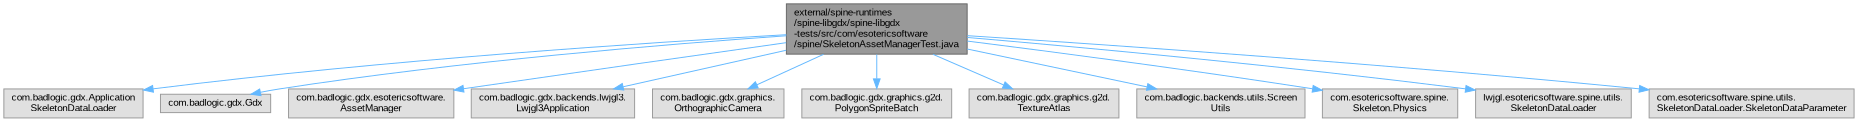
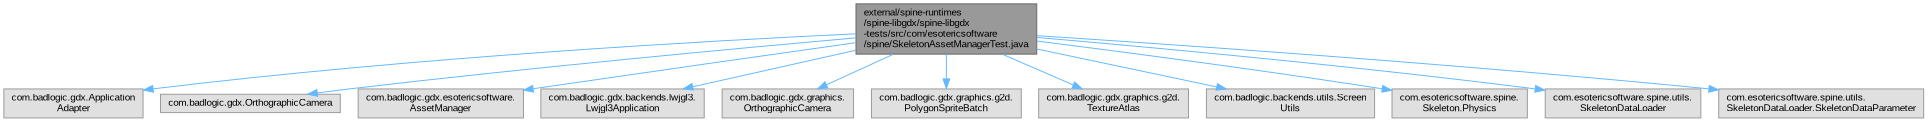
(73, 103) -> (73, 103)
(216, 103) -> (250, 103)
(1553, 103) -> (1623, 103)
